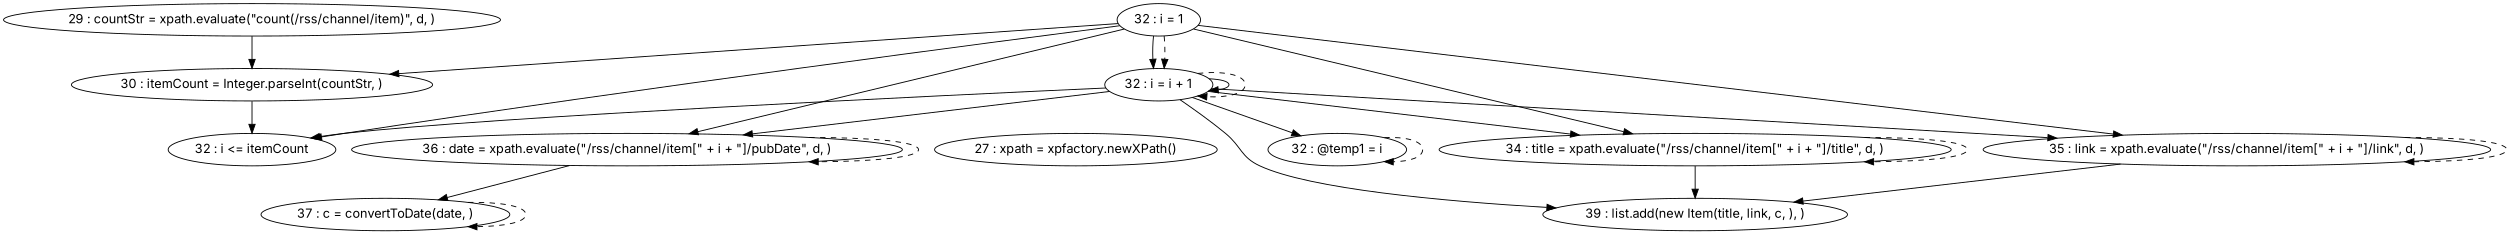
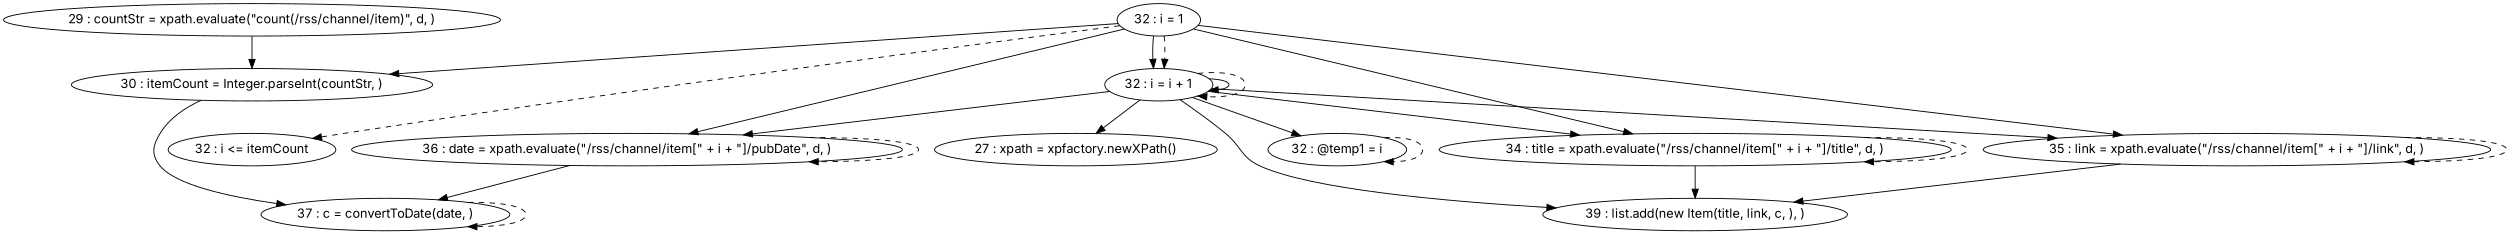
(720, 79) -> (720, 79)
(713, 108) -> (1122, 114)
(252, 113) -> (174, 177)
